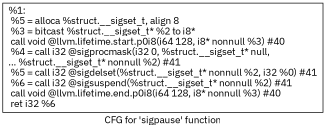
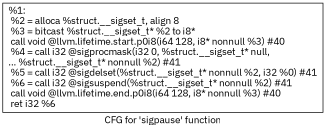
(94, 21) -> (94, 21)
